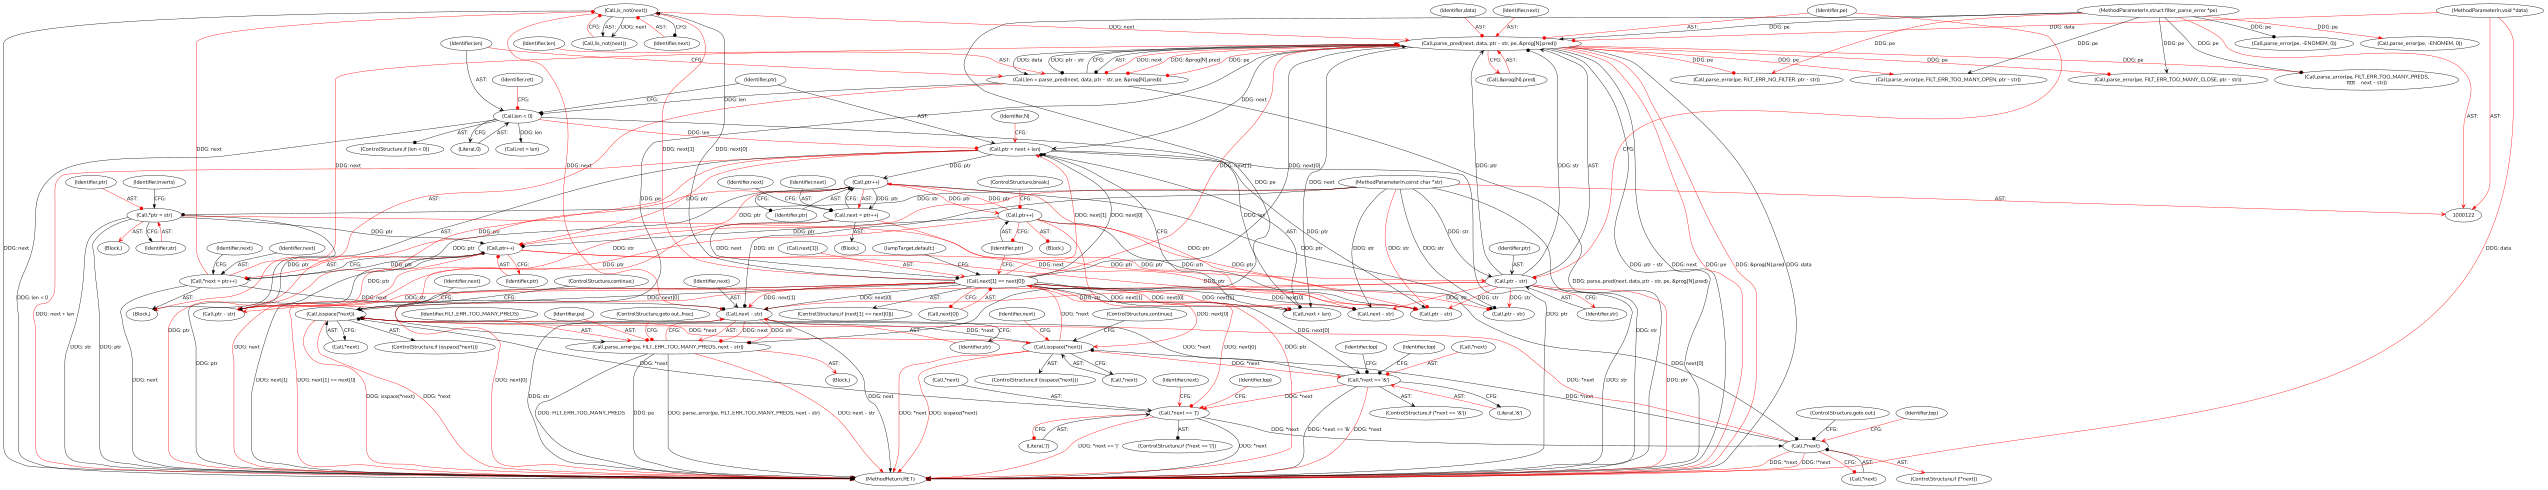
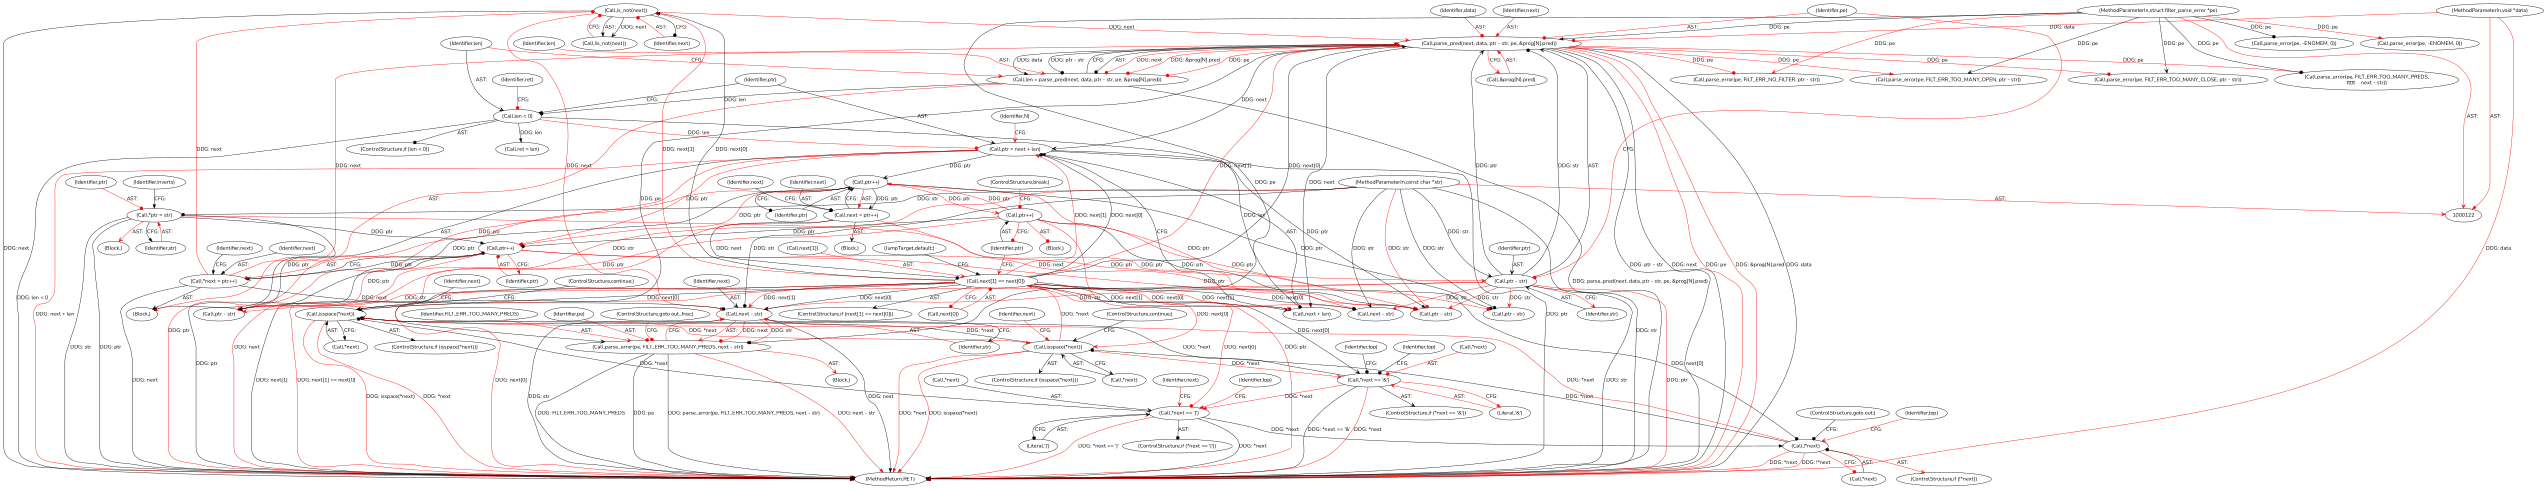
(470, 149) -> none
(1450, 388) -> (1450, 388)
(1086, 417) -> (1086, 417)
